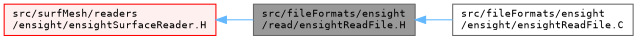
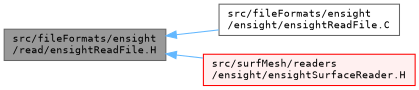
(240, 20) -> (190, 57)
